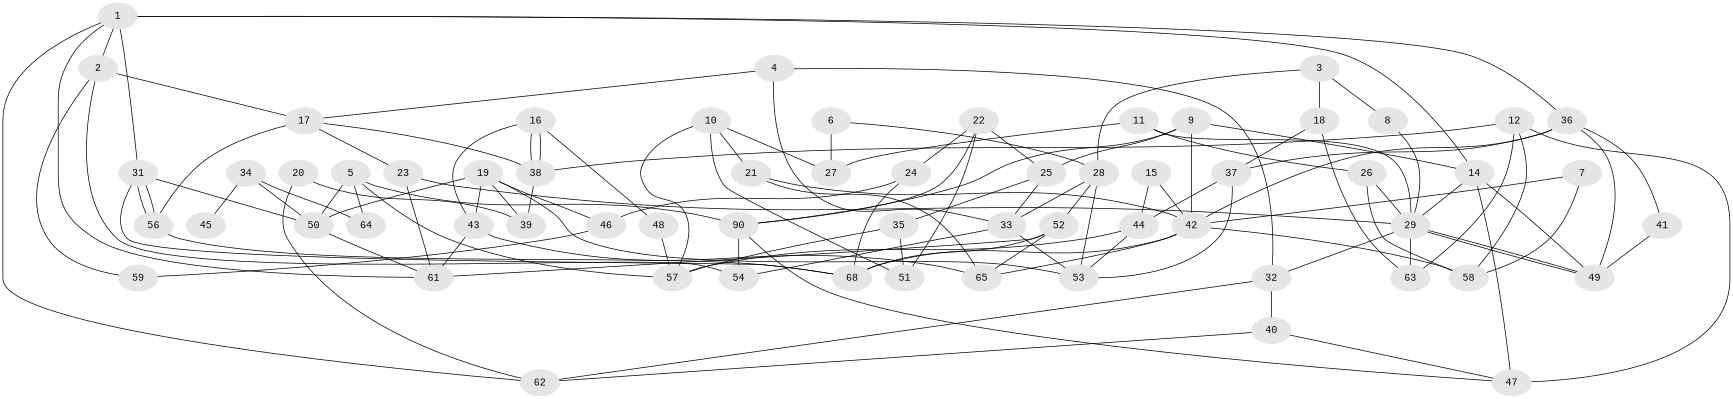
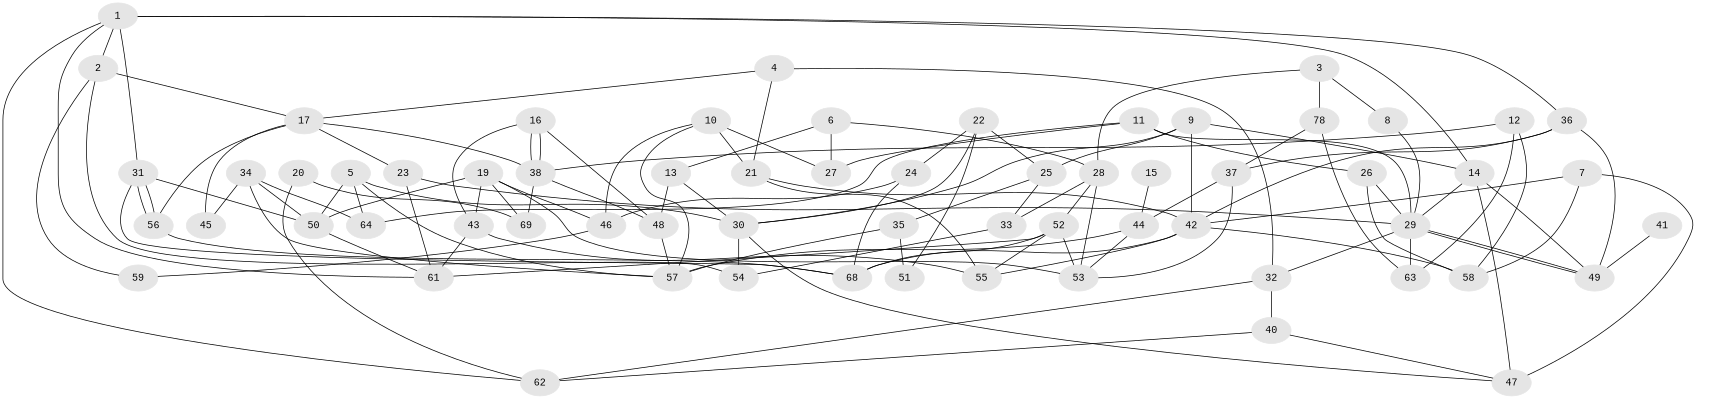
(1319, 121) -> (1319, 121)
none -> (227, 153)
(1633, 160) -> none
none -> (671, 173)
none -> (591, 196)
(1171, 199) -> none
(831, 204) -> (763, 121)
none -> (760, 205)
(776, 215) -> (630, 151)
(526, 226) -> (526, 226)
(739, 226) -> (739, 226)
(1730, 252) -> (1664, 276)
(1051, 258) -> (1067, 248)
none -> (512, 268)
(982, 278) -> (982, 278)
